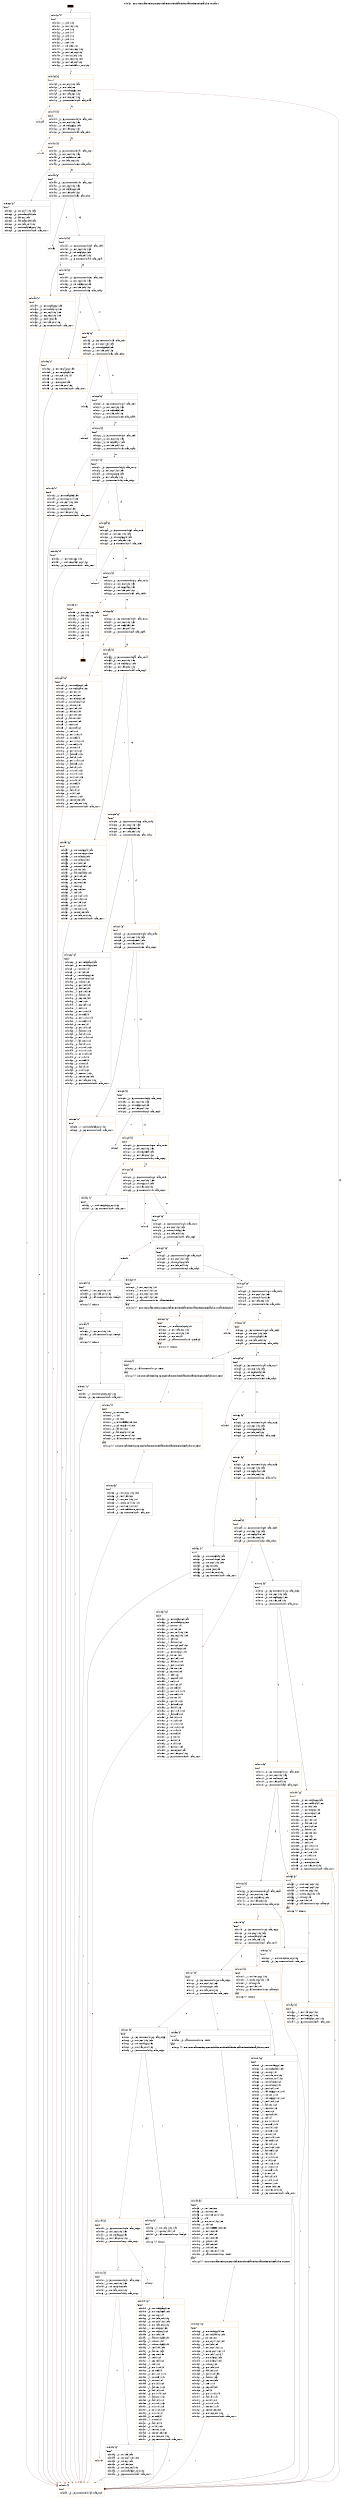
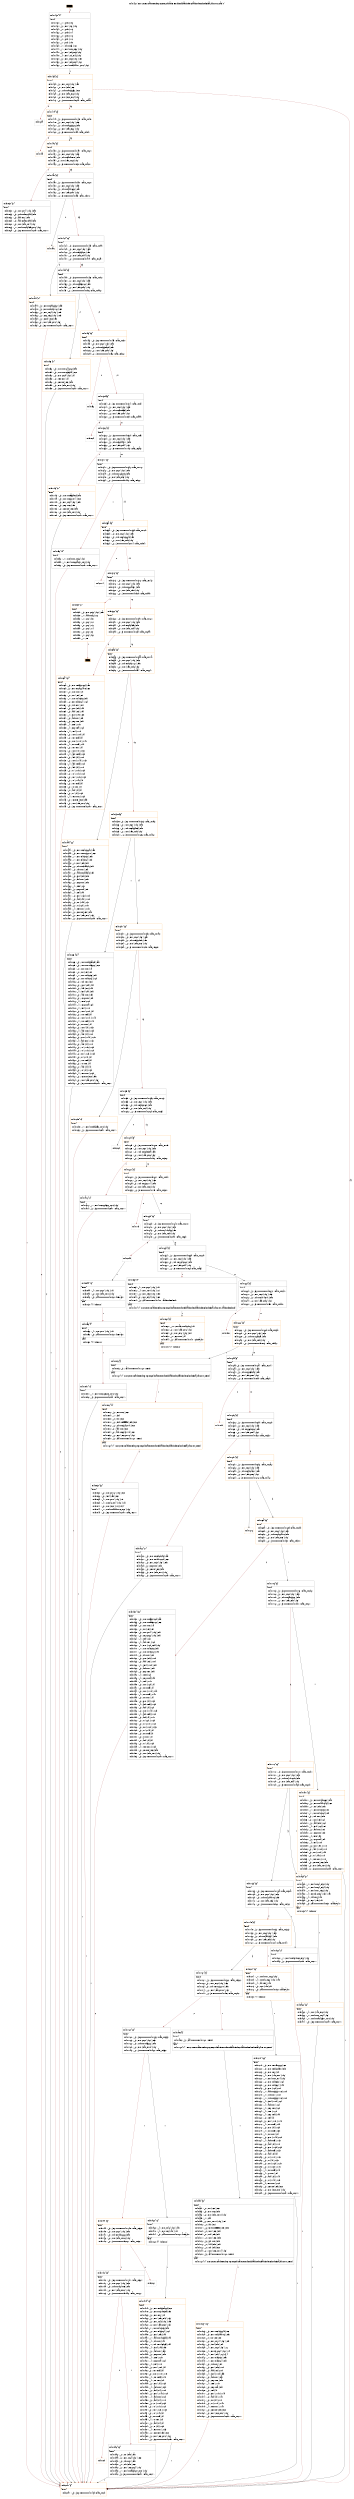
none -> (249, 1531)
